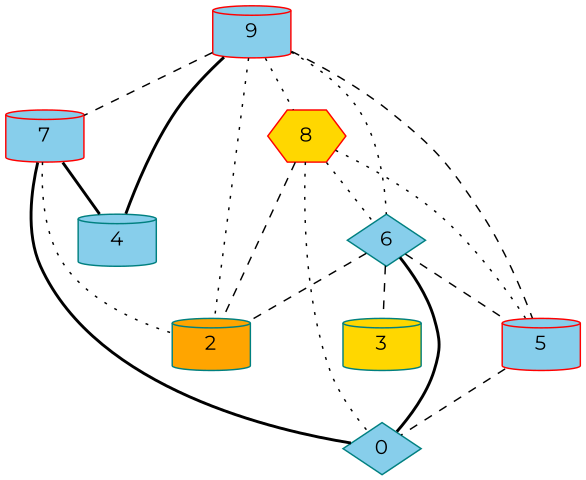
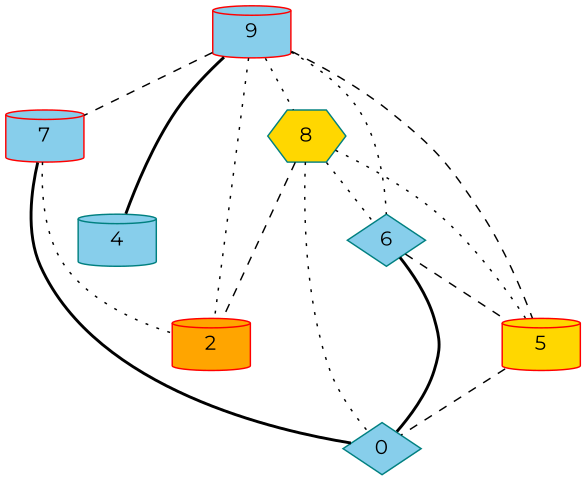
(307, 136) -> (307, 136)
(81, 188) -> none
(300, 292) -> none
(211, 344) -> (211, 344)
(382, 344) -> none
(541, 344) -> (541, 344)
